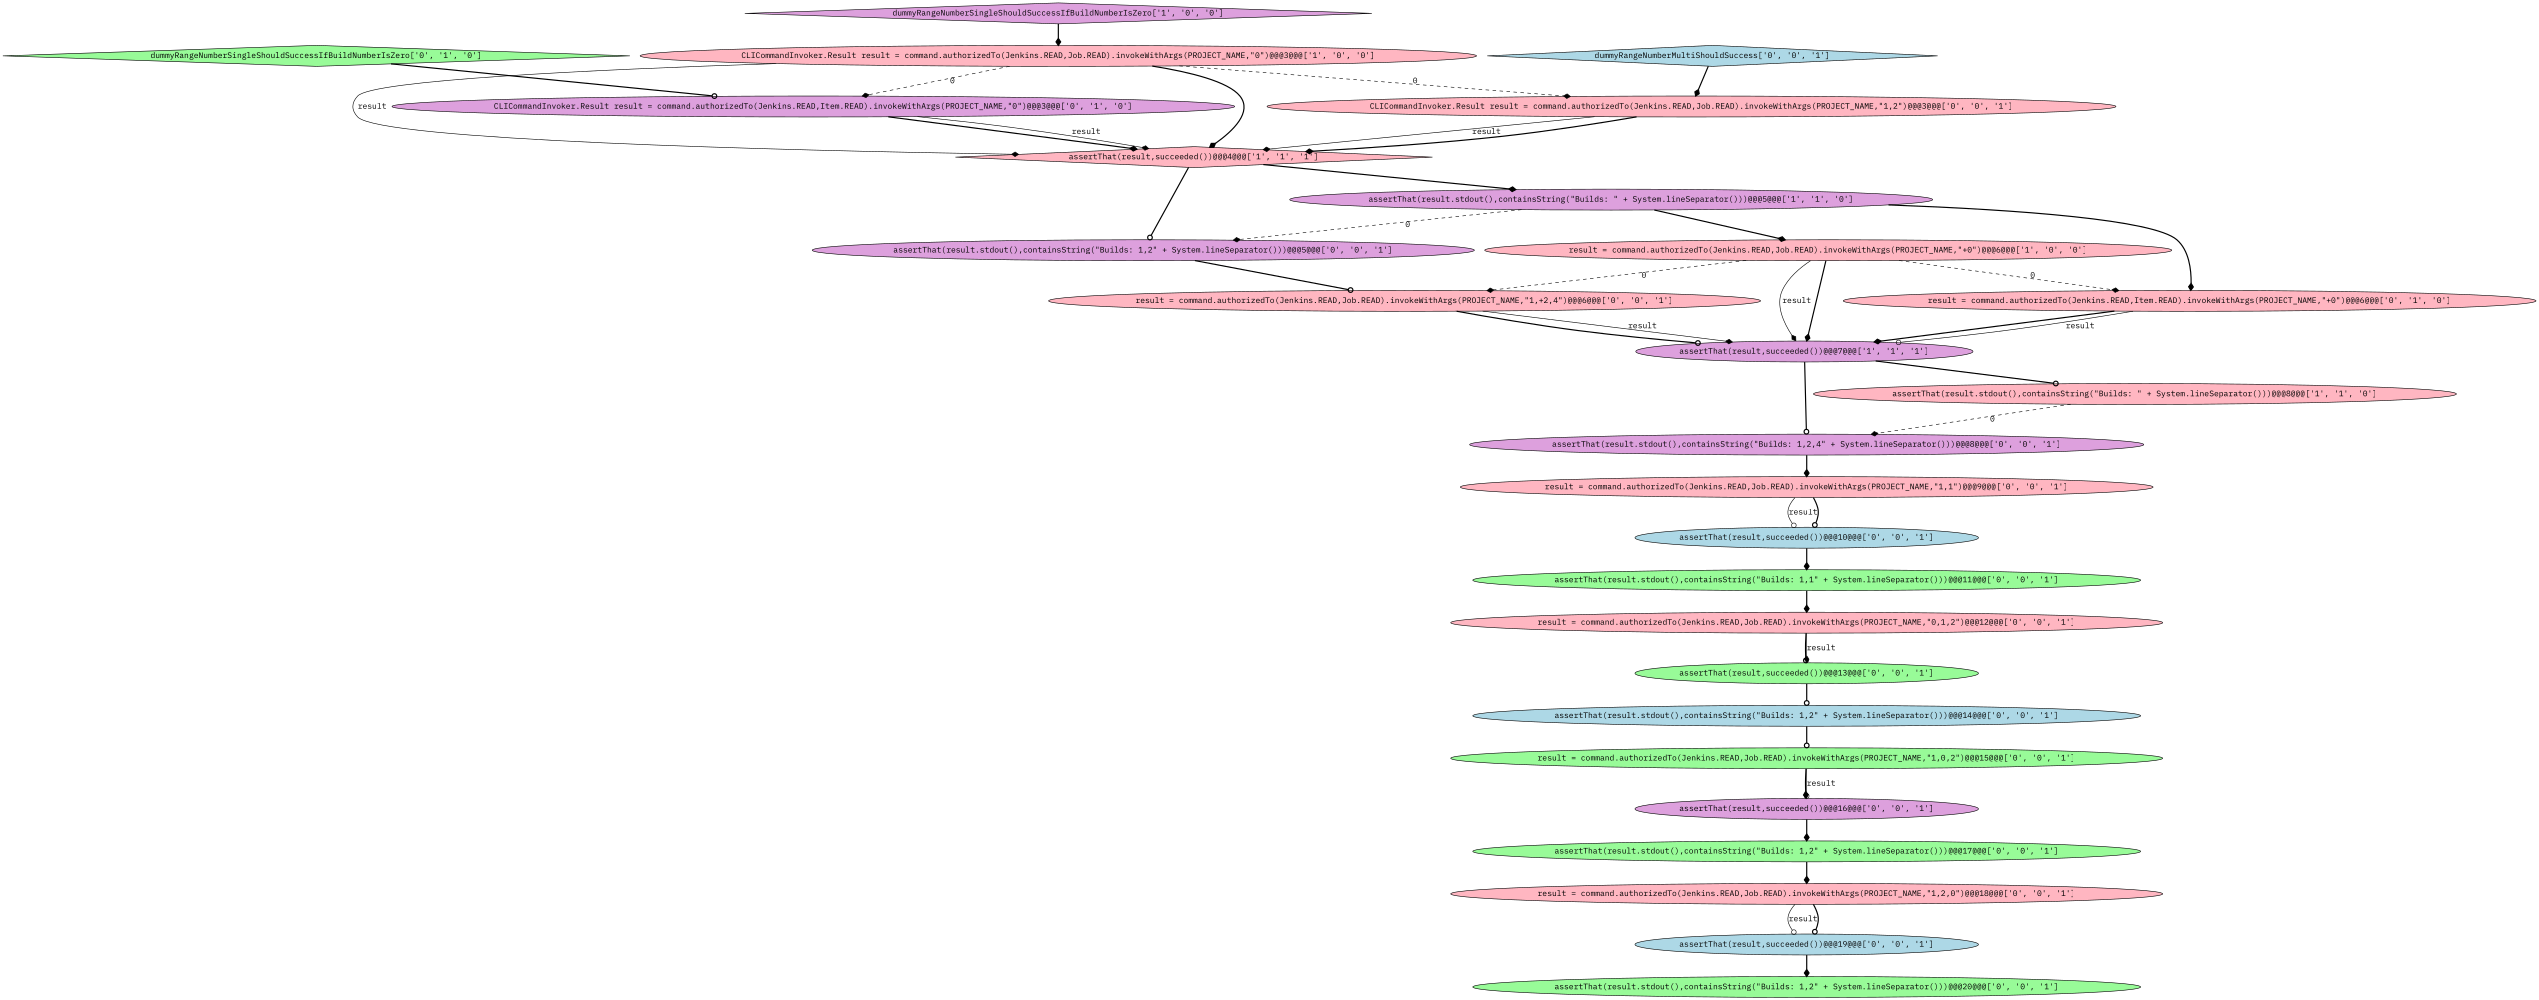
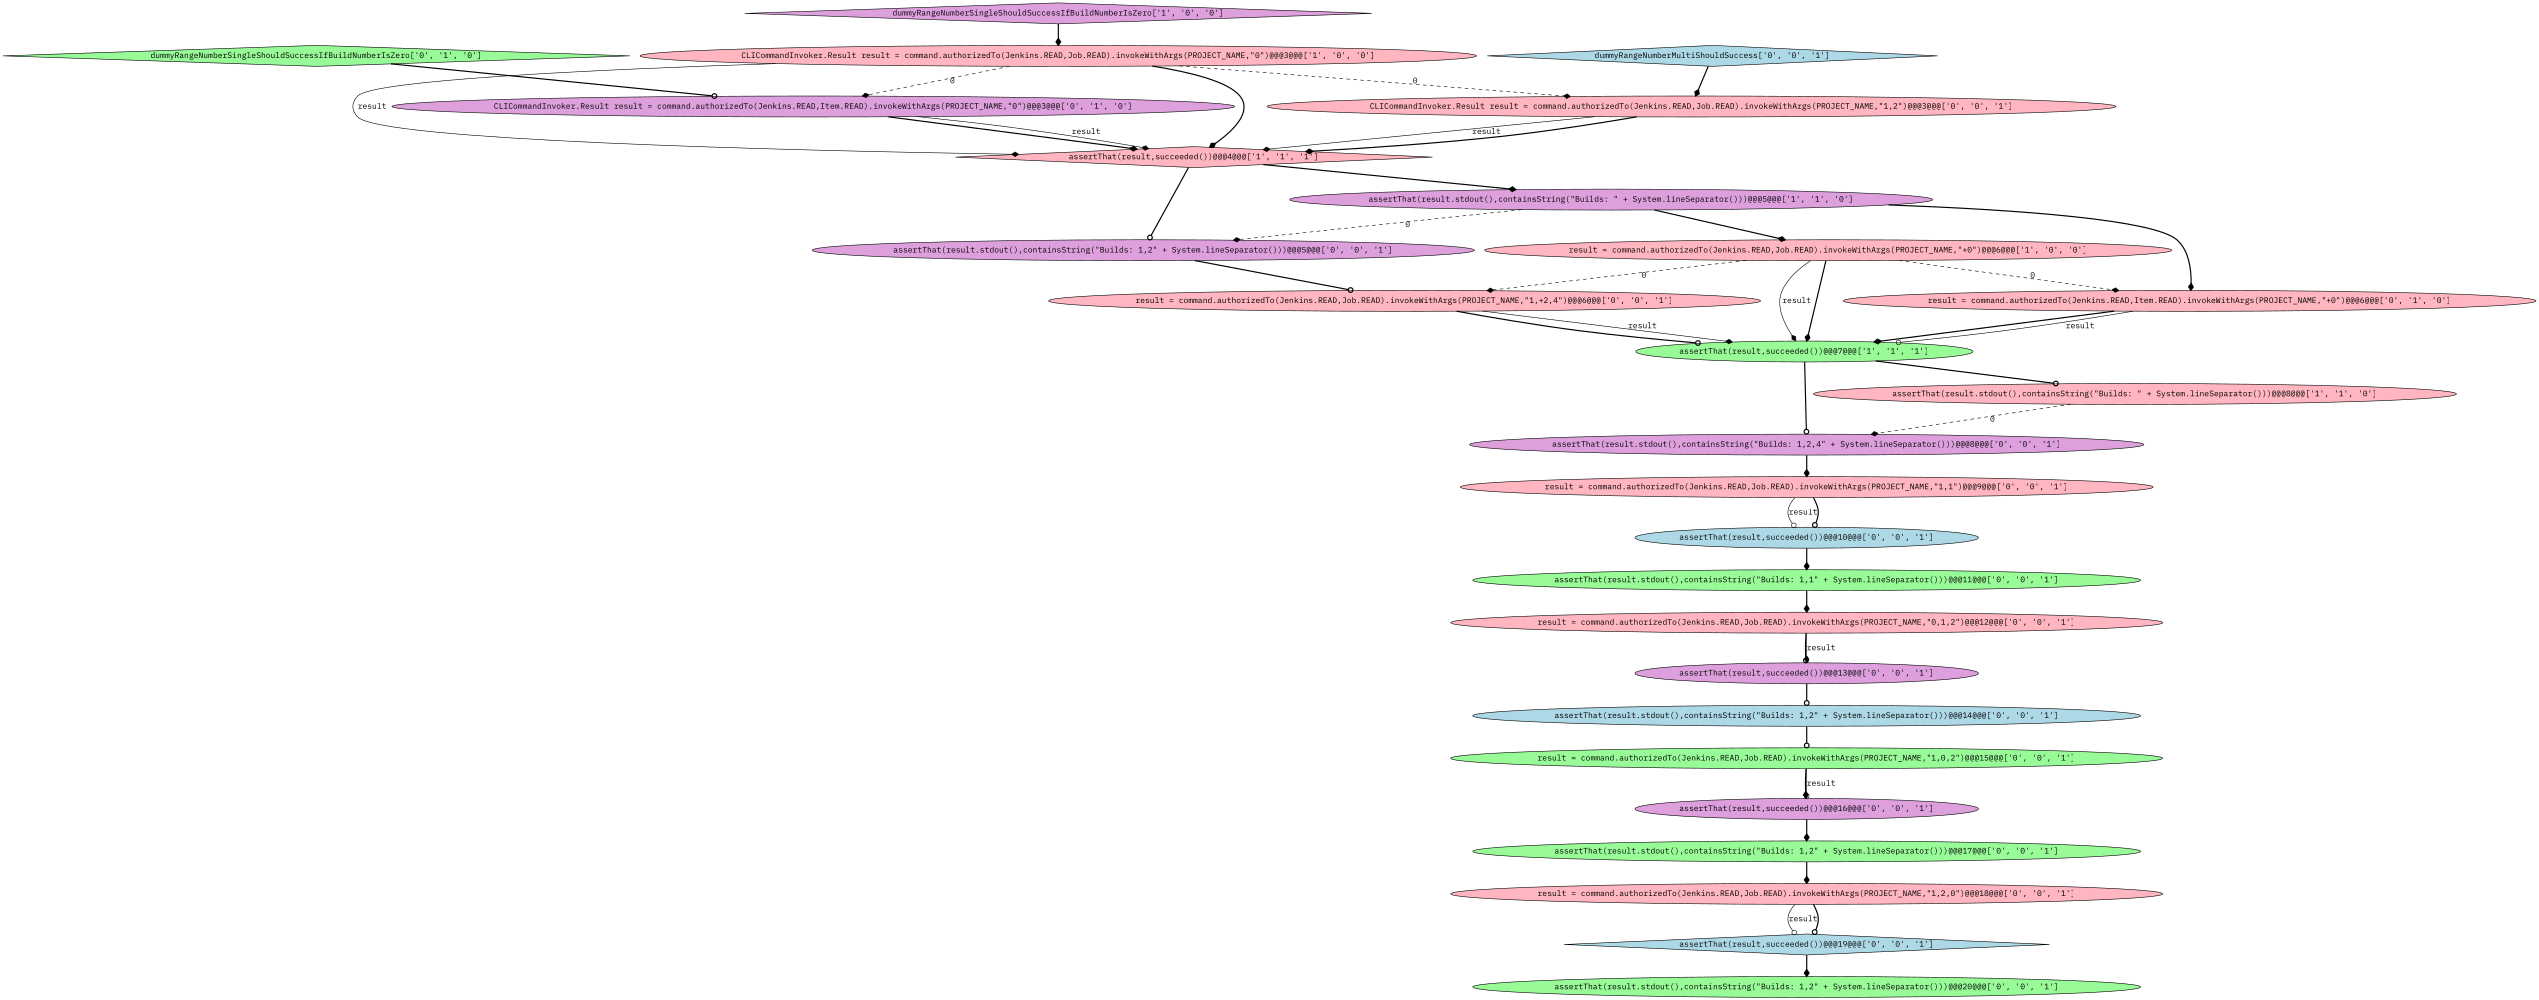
(1804, 351) -> (1804, 351)
(1807, 673) -> (1807, 673)
(1807, 944) -> (1807, 944)
